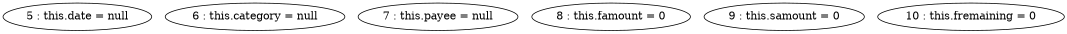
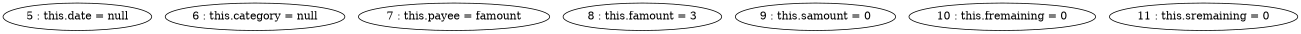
(438, 17) -> (454, 17)
(611, 17) -> (642, 17)
none -> (1204, 17)
